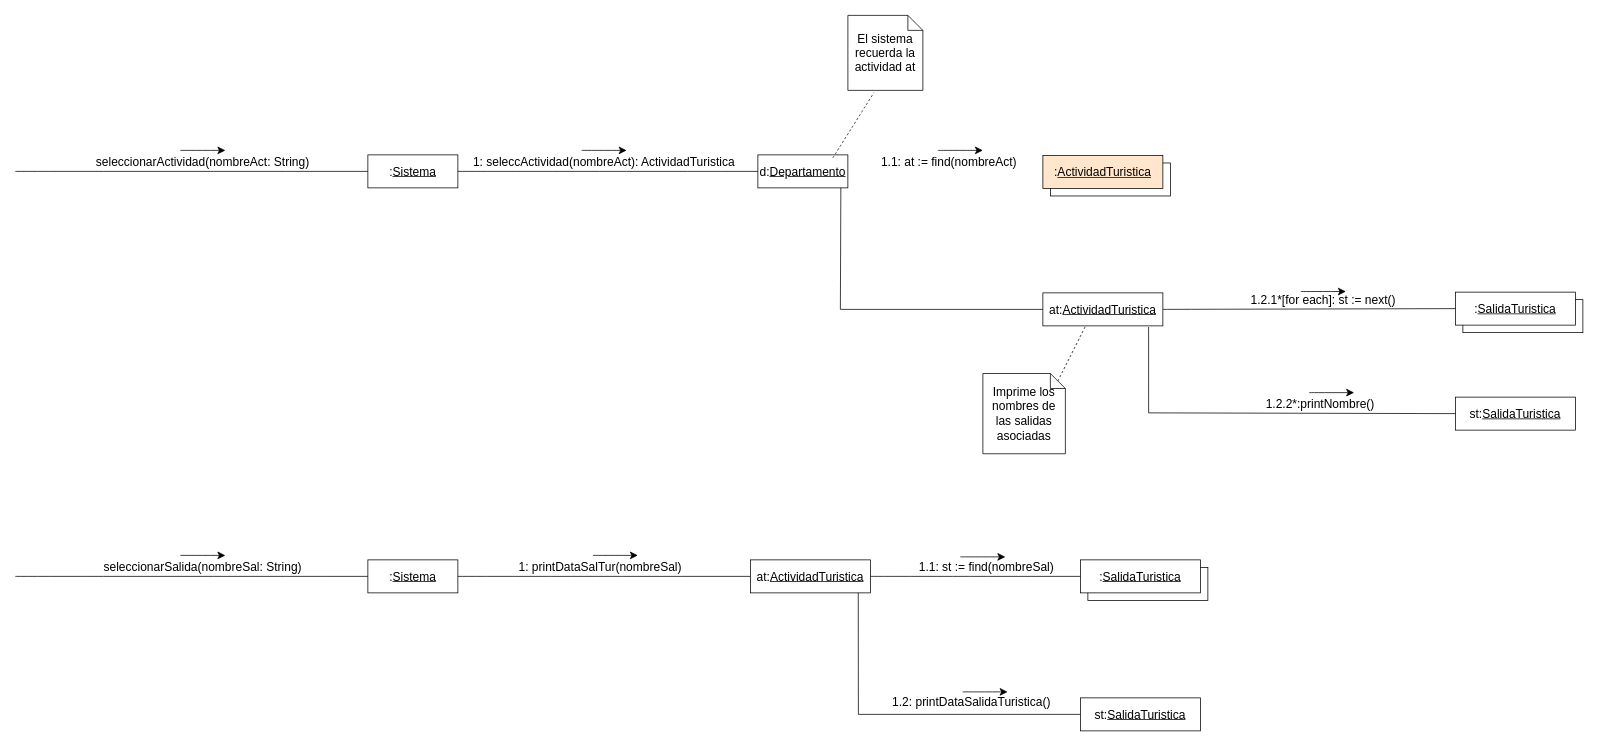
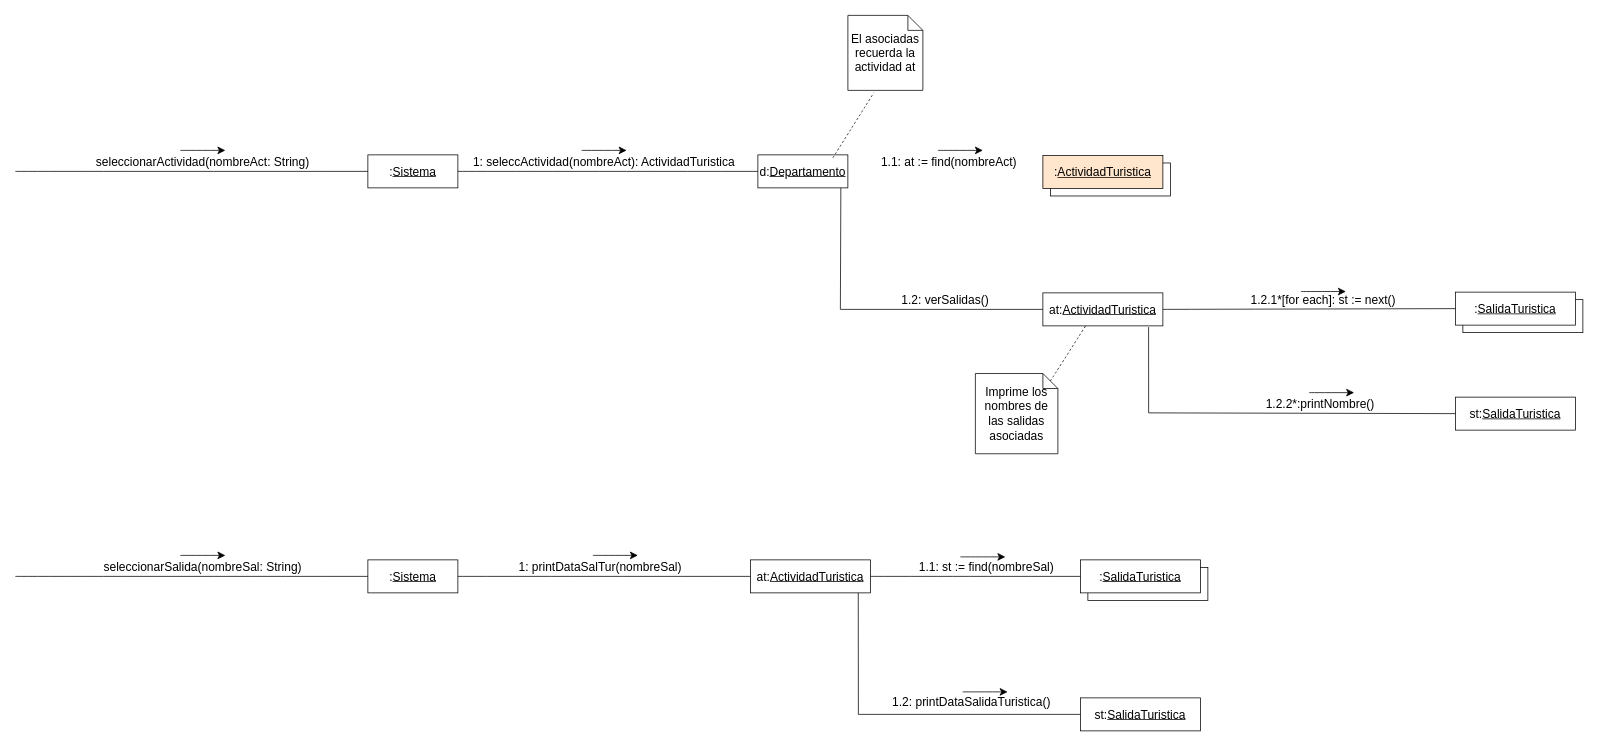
(885, 53) -> (885, 53)
none -> (945, 300)
(1024, 414) -> (1017, 414)
